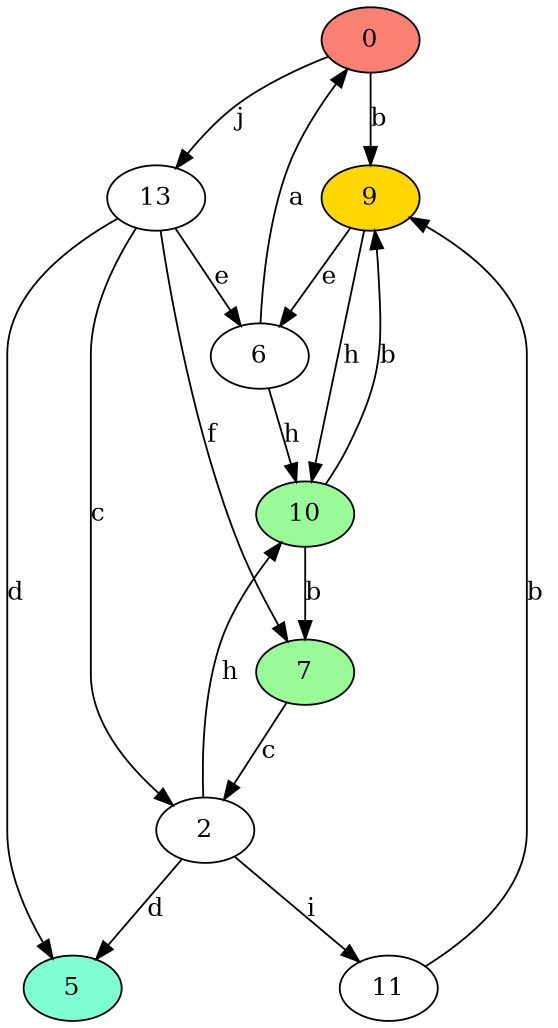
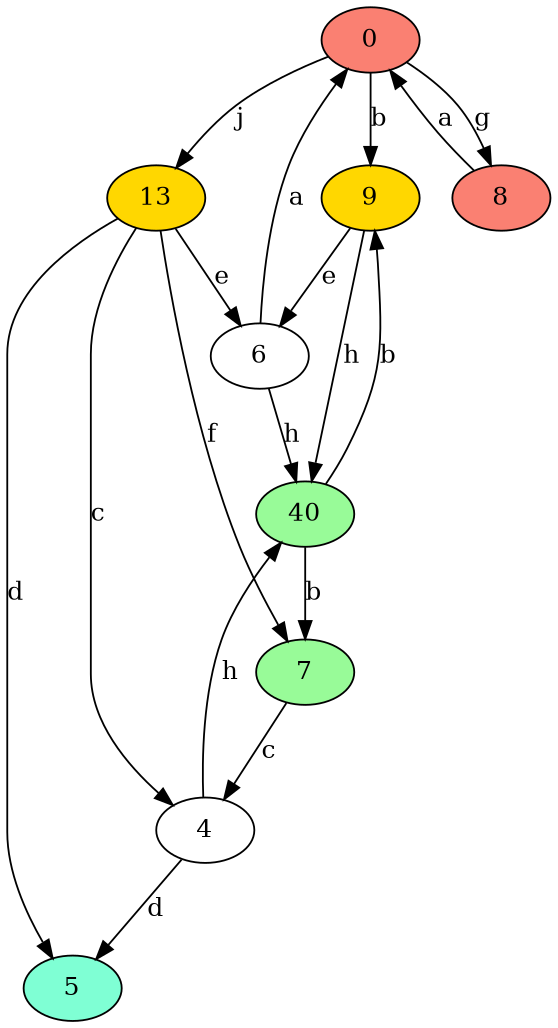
(156, 198) -> (156, 198)
none -> (501, 198)
(305, 514) -> (305, 514)
(205, 830) -> (205, 830)
(389, 988) -> none
